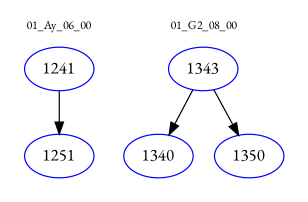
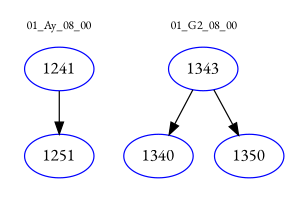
(59, 26) -> (59, 26)
